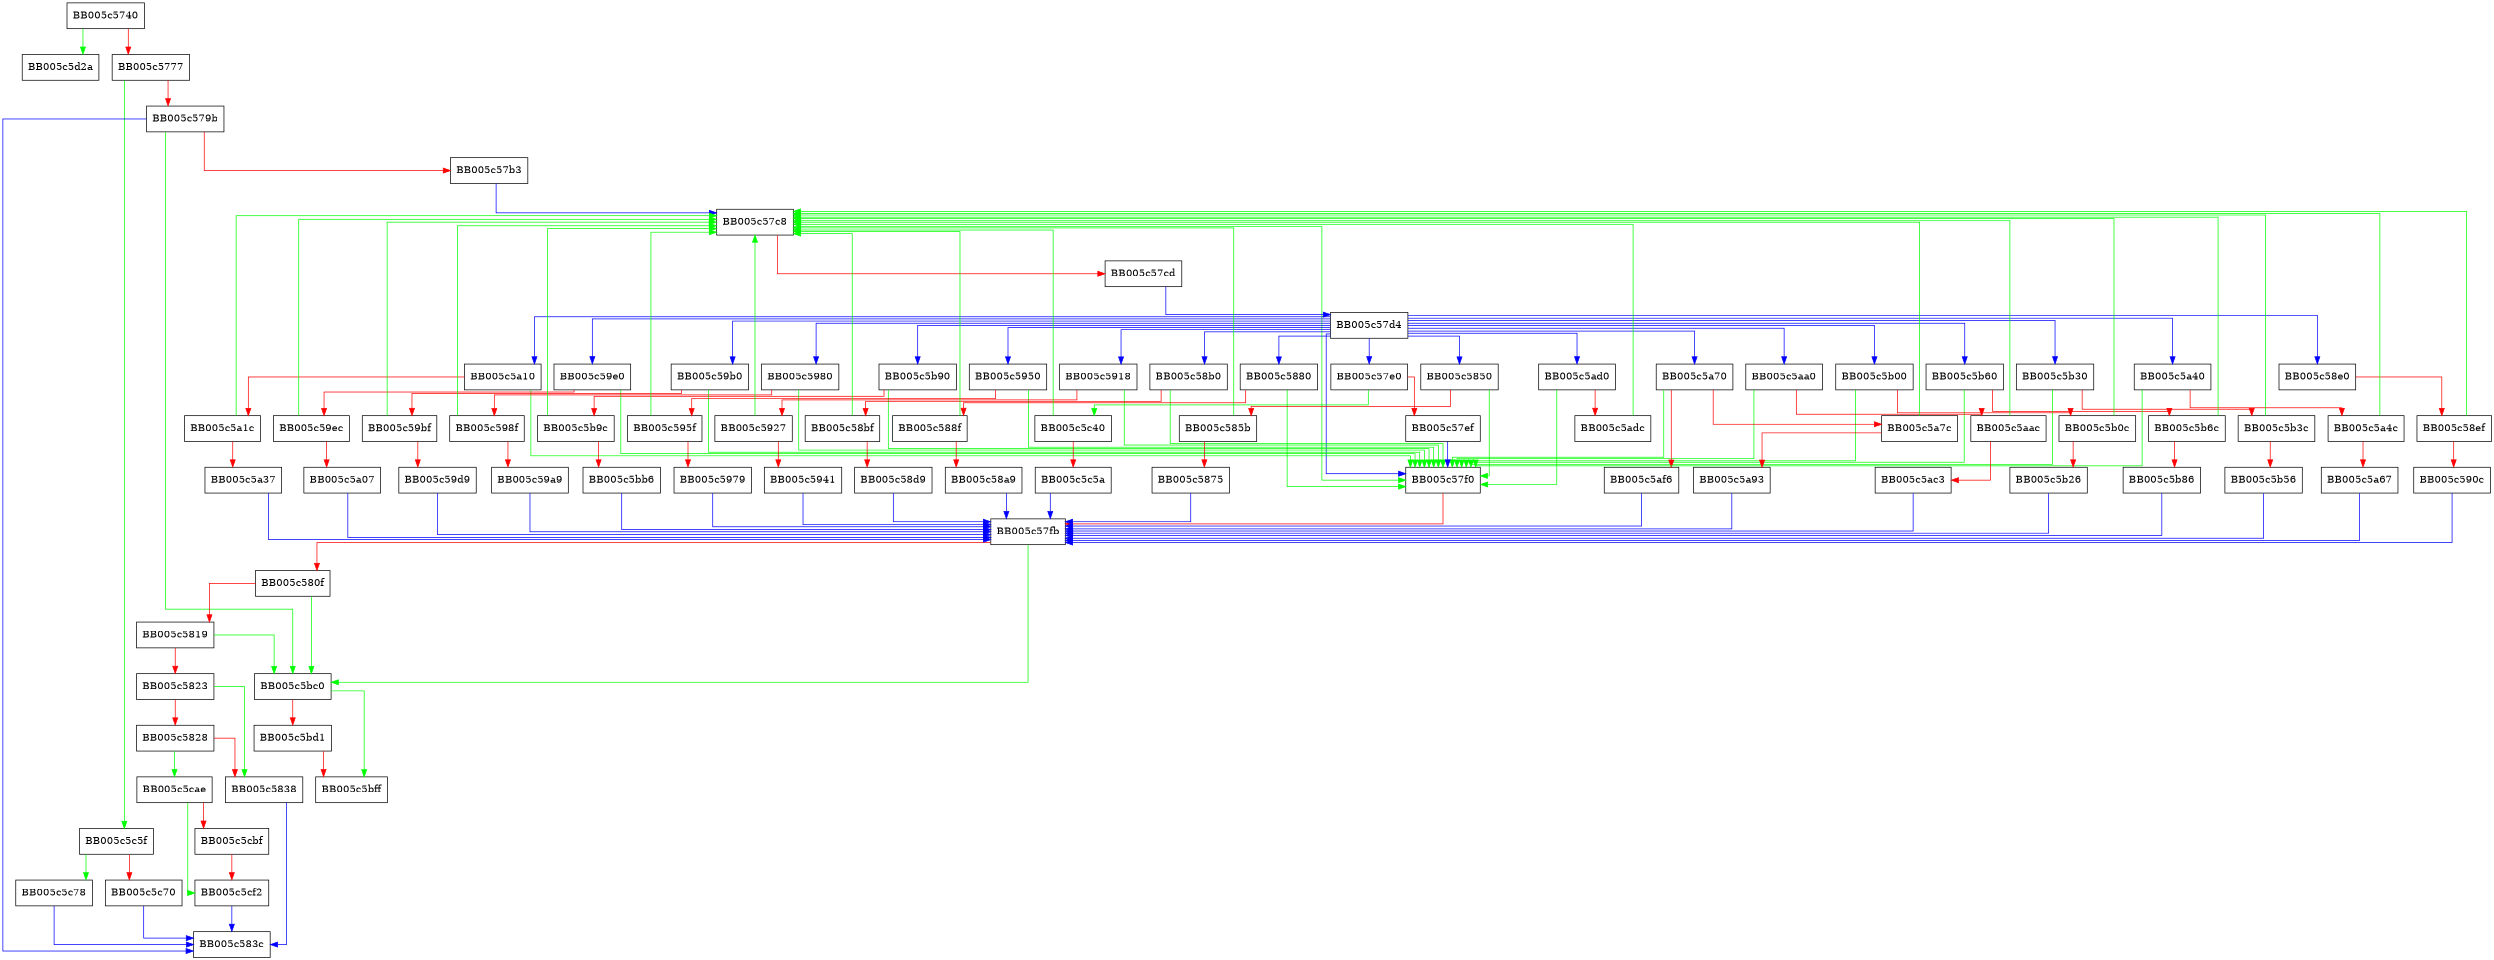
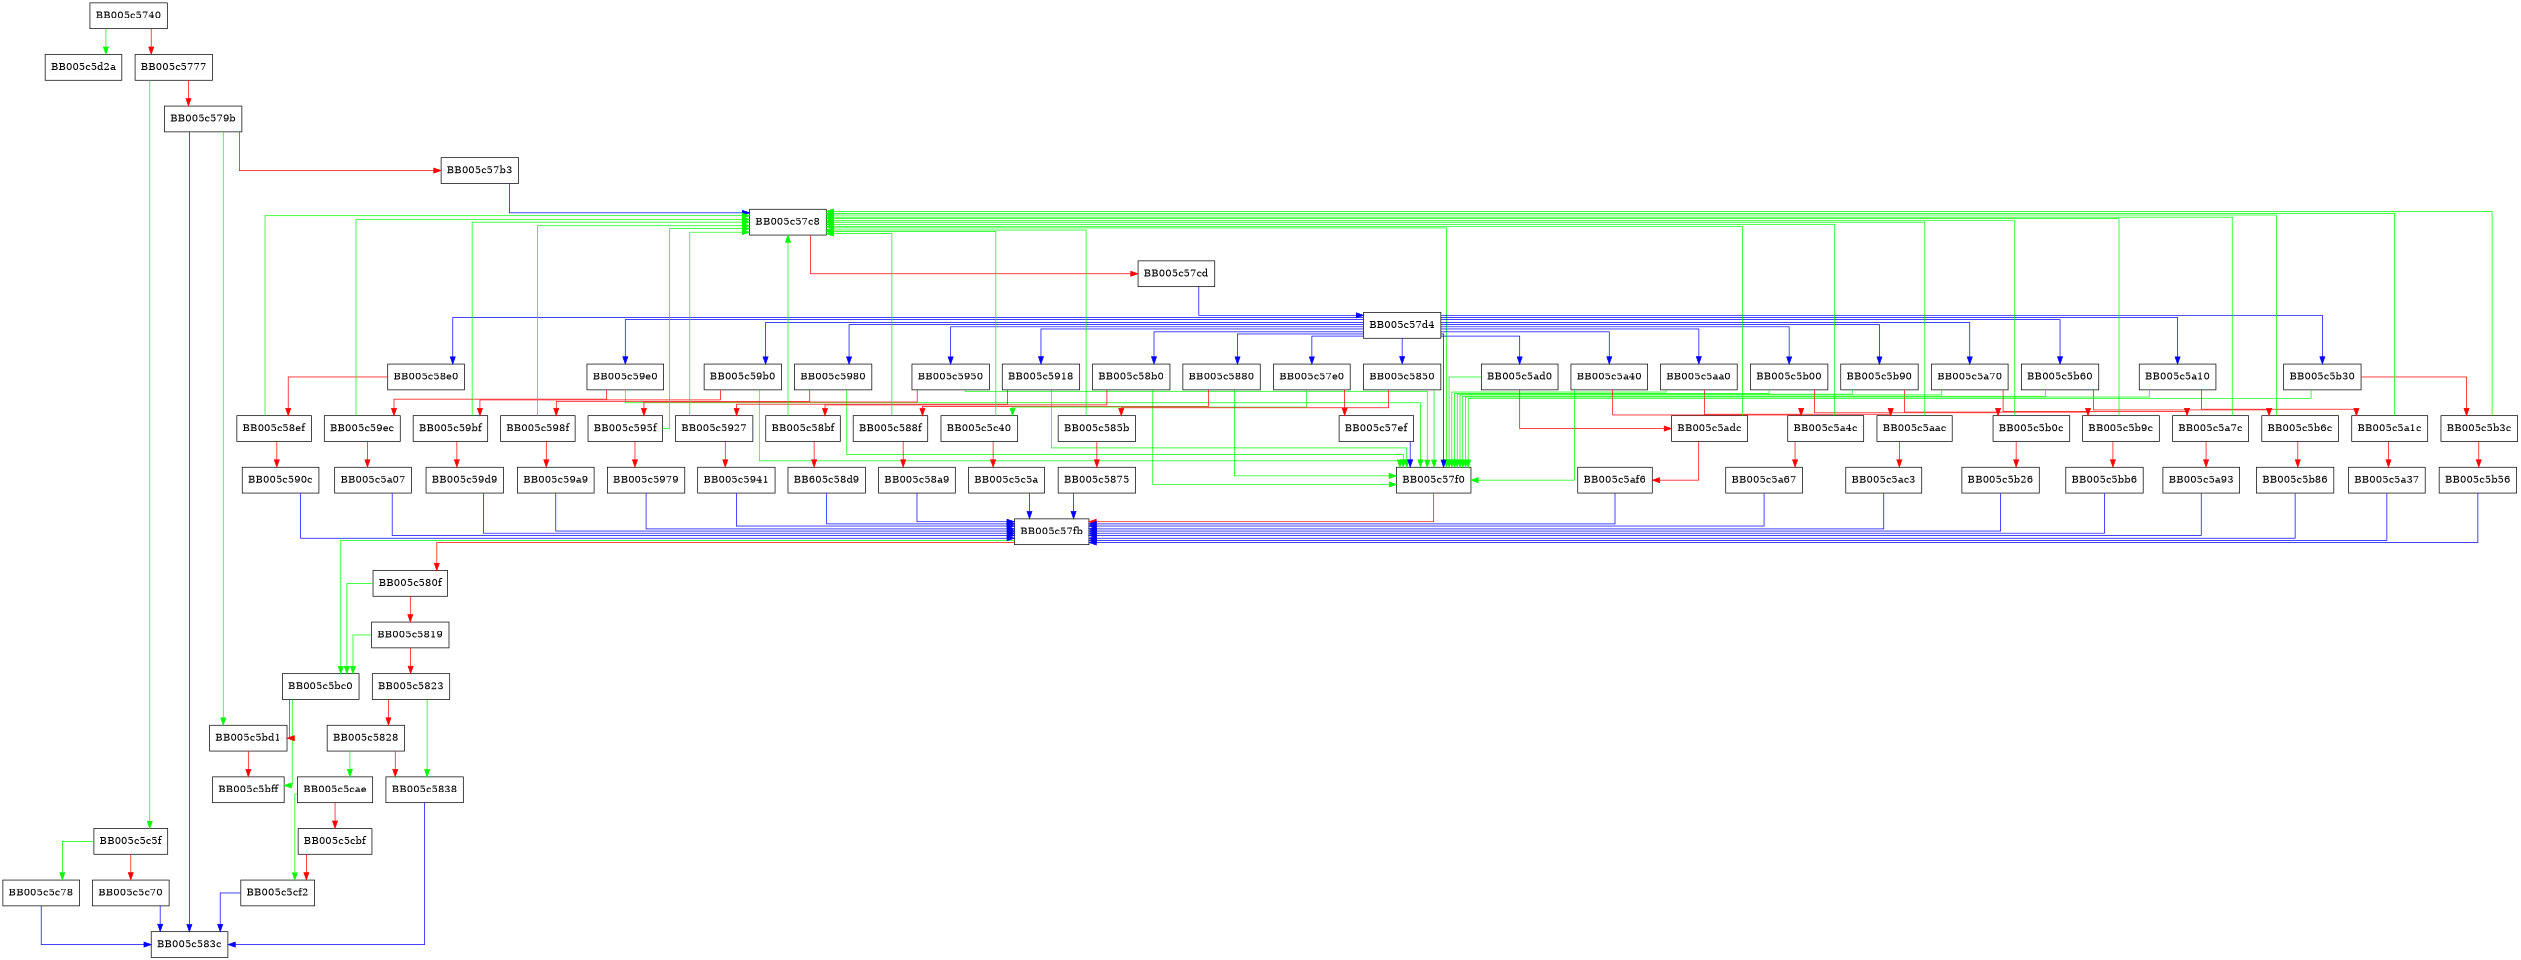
(1671, 425) -> (1698, 480)
(166, 463) -> (223, 425)
(893, 480) -> (827, 480)
